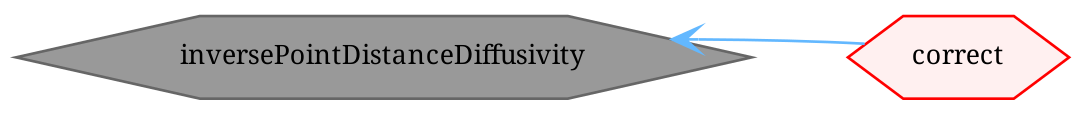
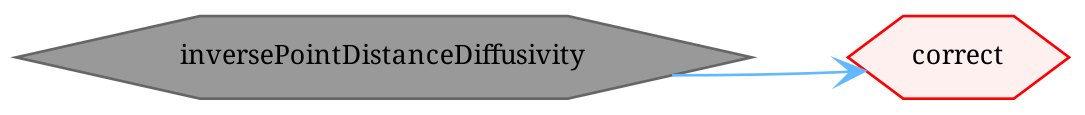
(782, 41) -> (755, 75)
